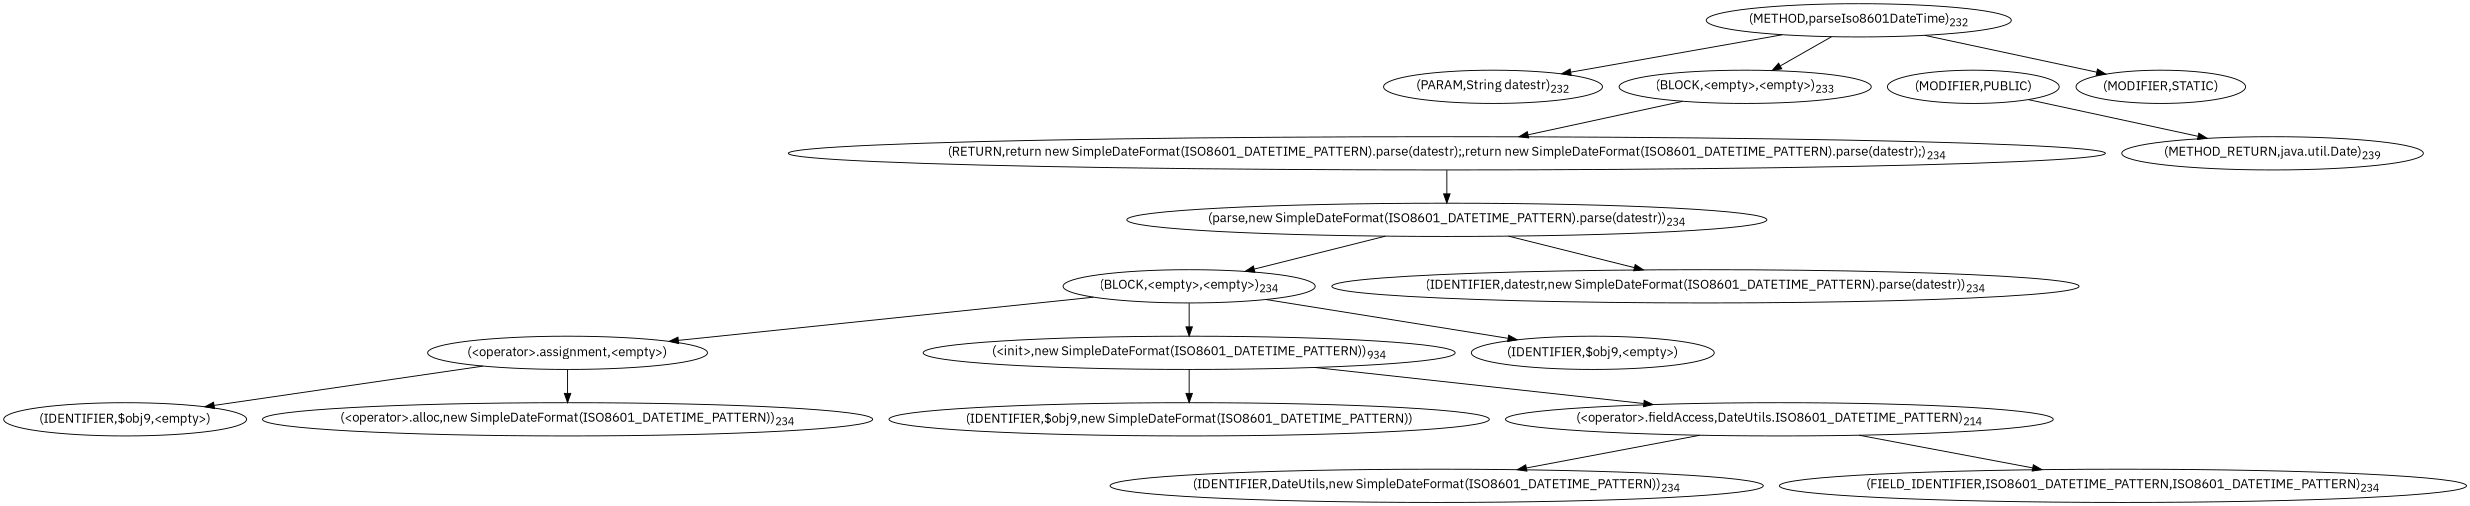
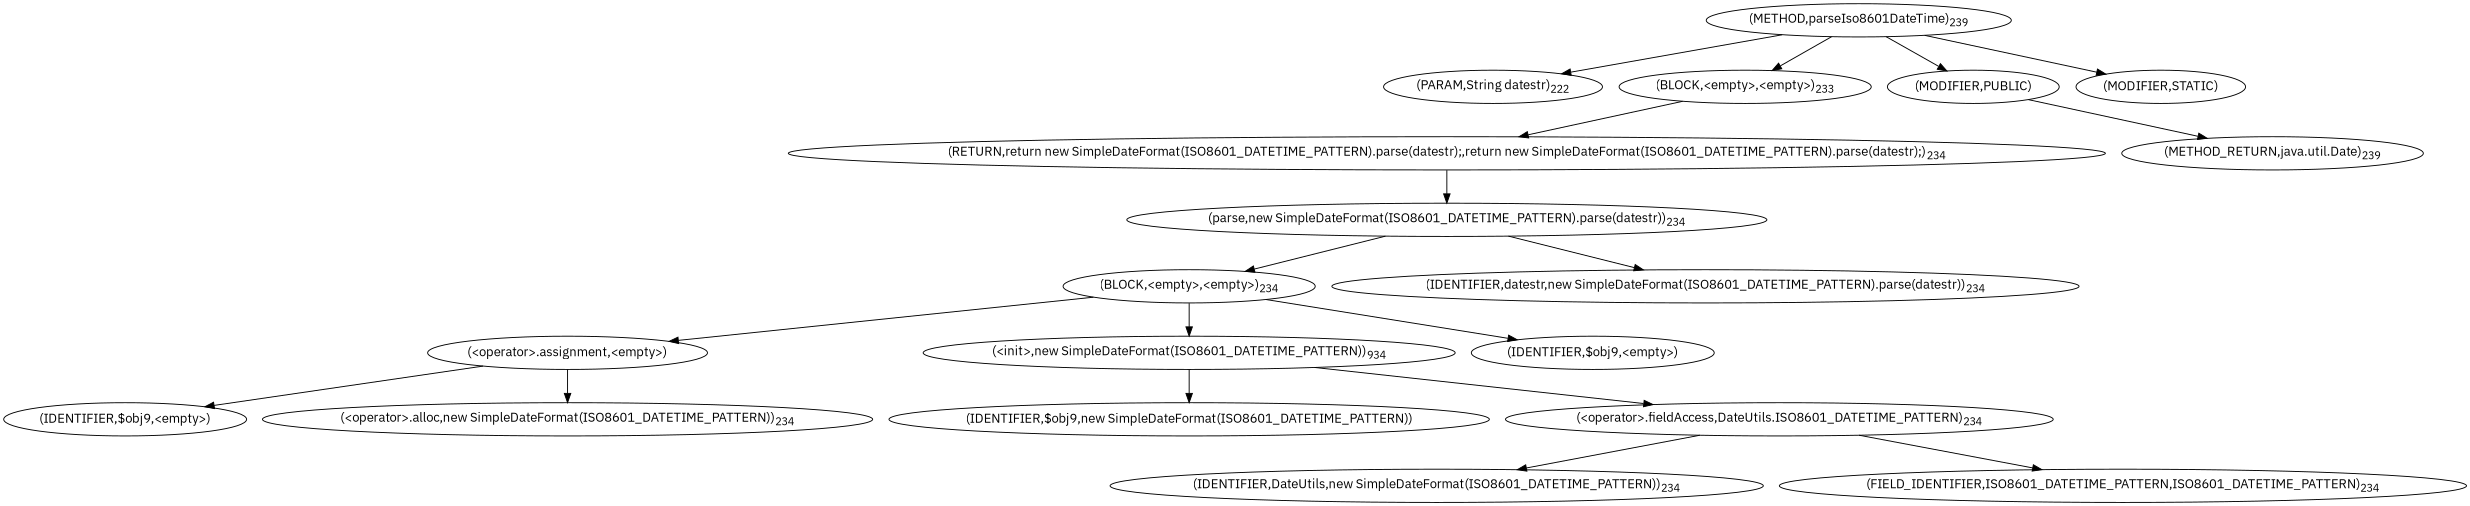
(1959, 19) -> (1959, 19)
none -> (1912, 51)
(1560, 85) -> (1560, 85)
(1973, 418) -> (1973, 418)
